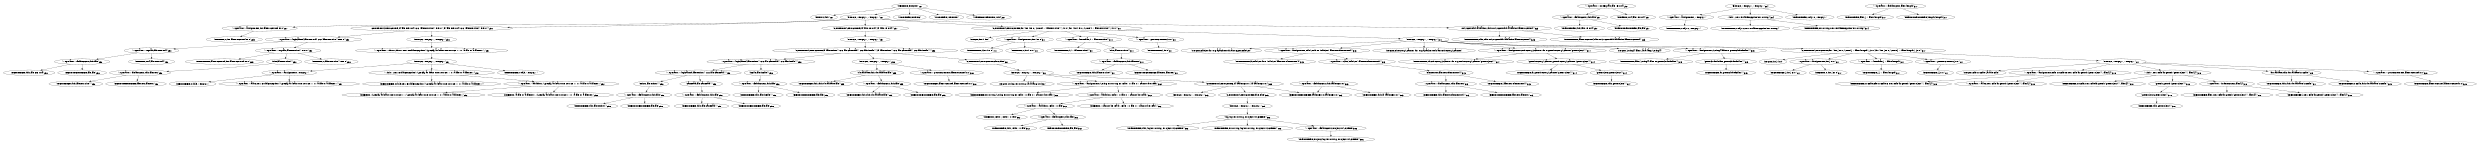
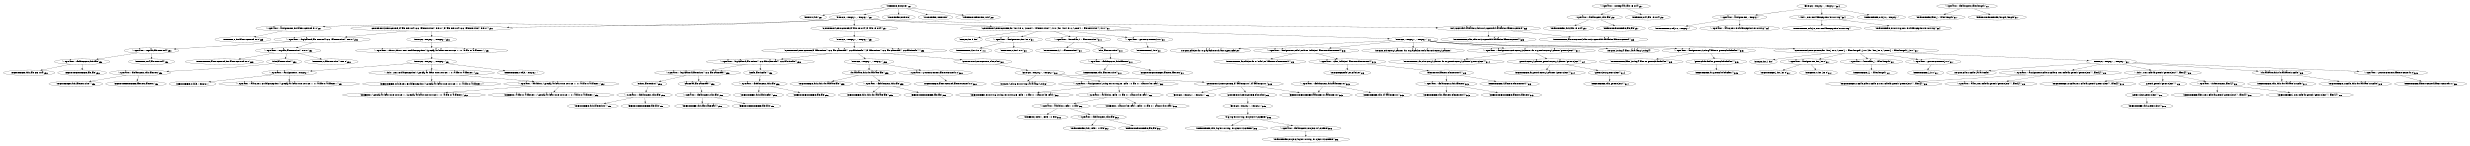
none -> (1740, 28)
none -> (1347, 73)
(1247, 128) -> none
